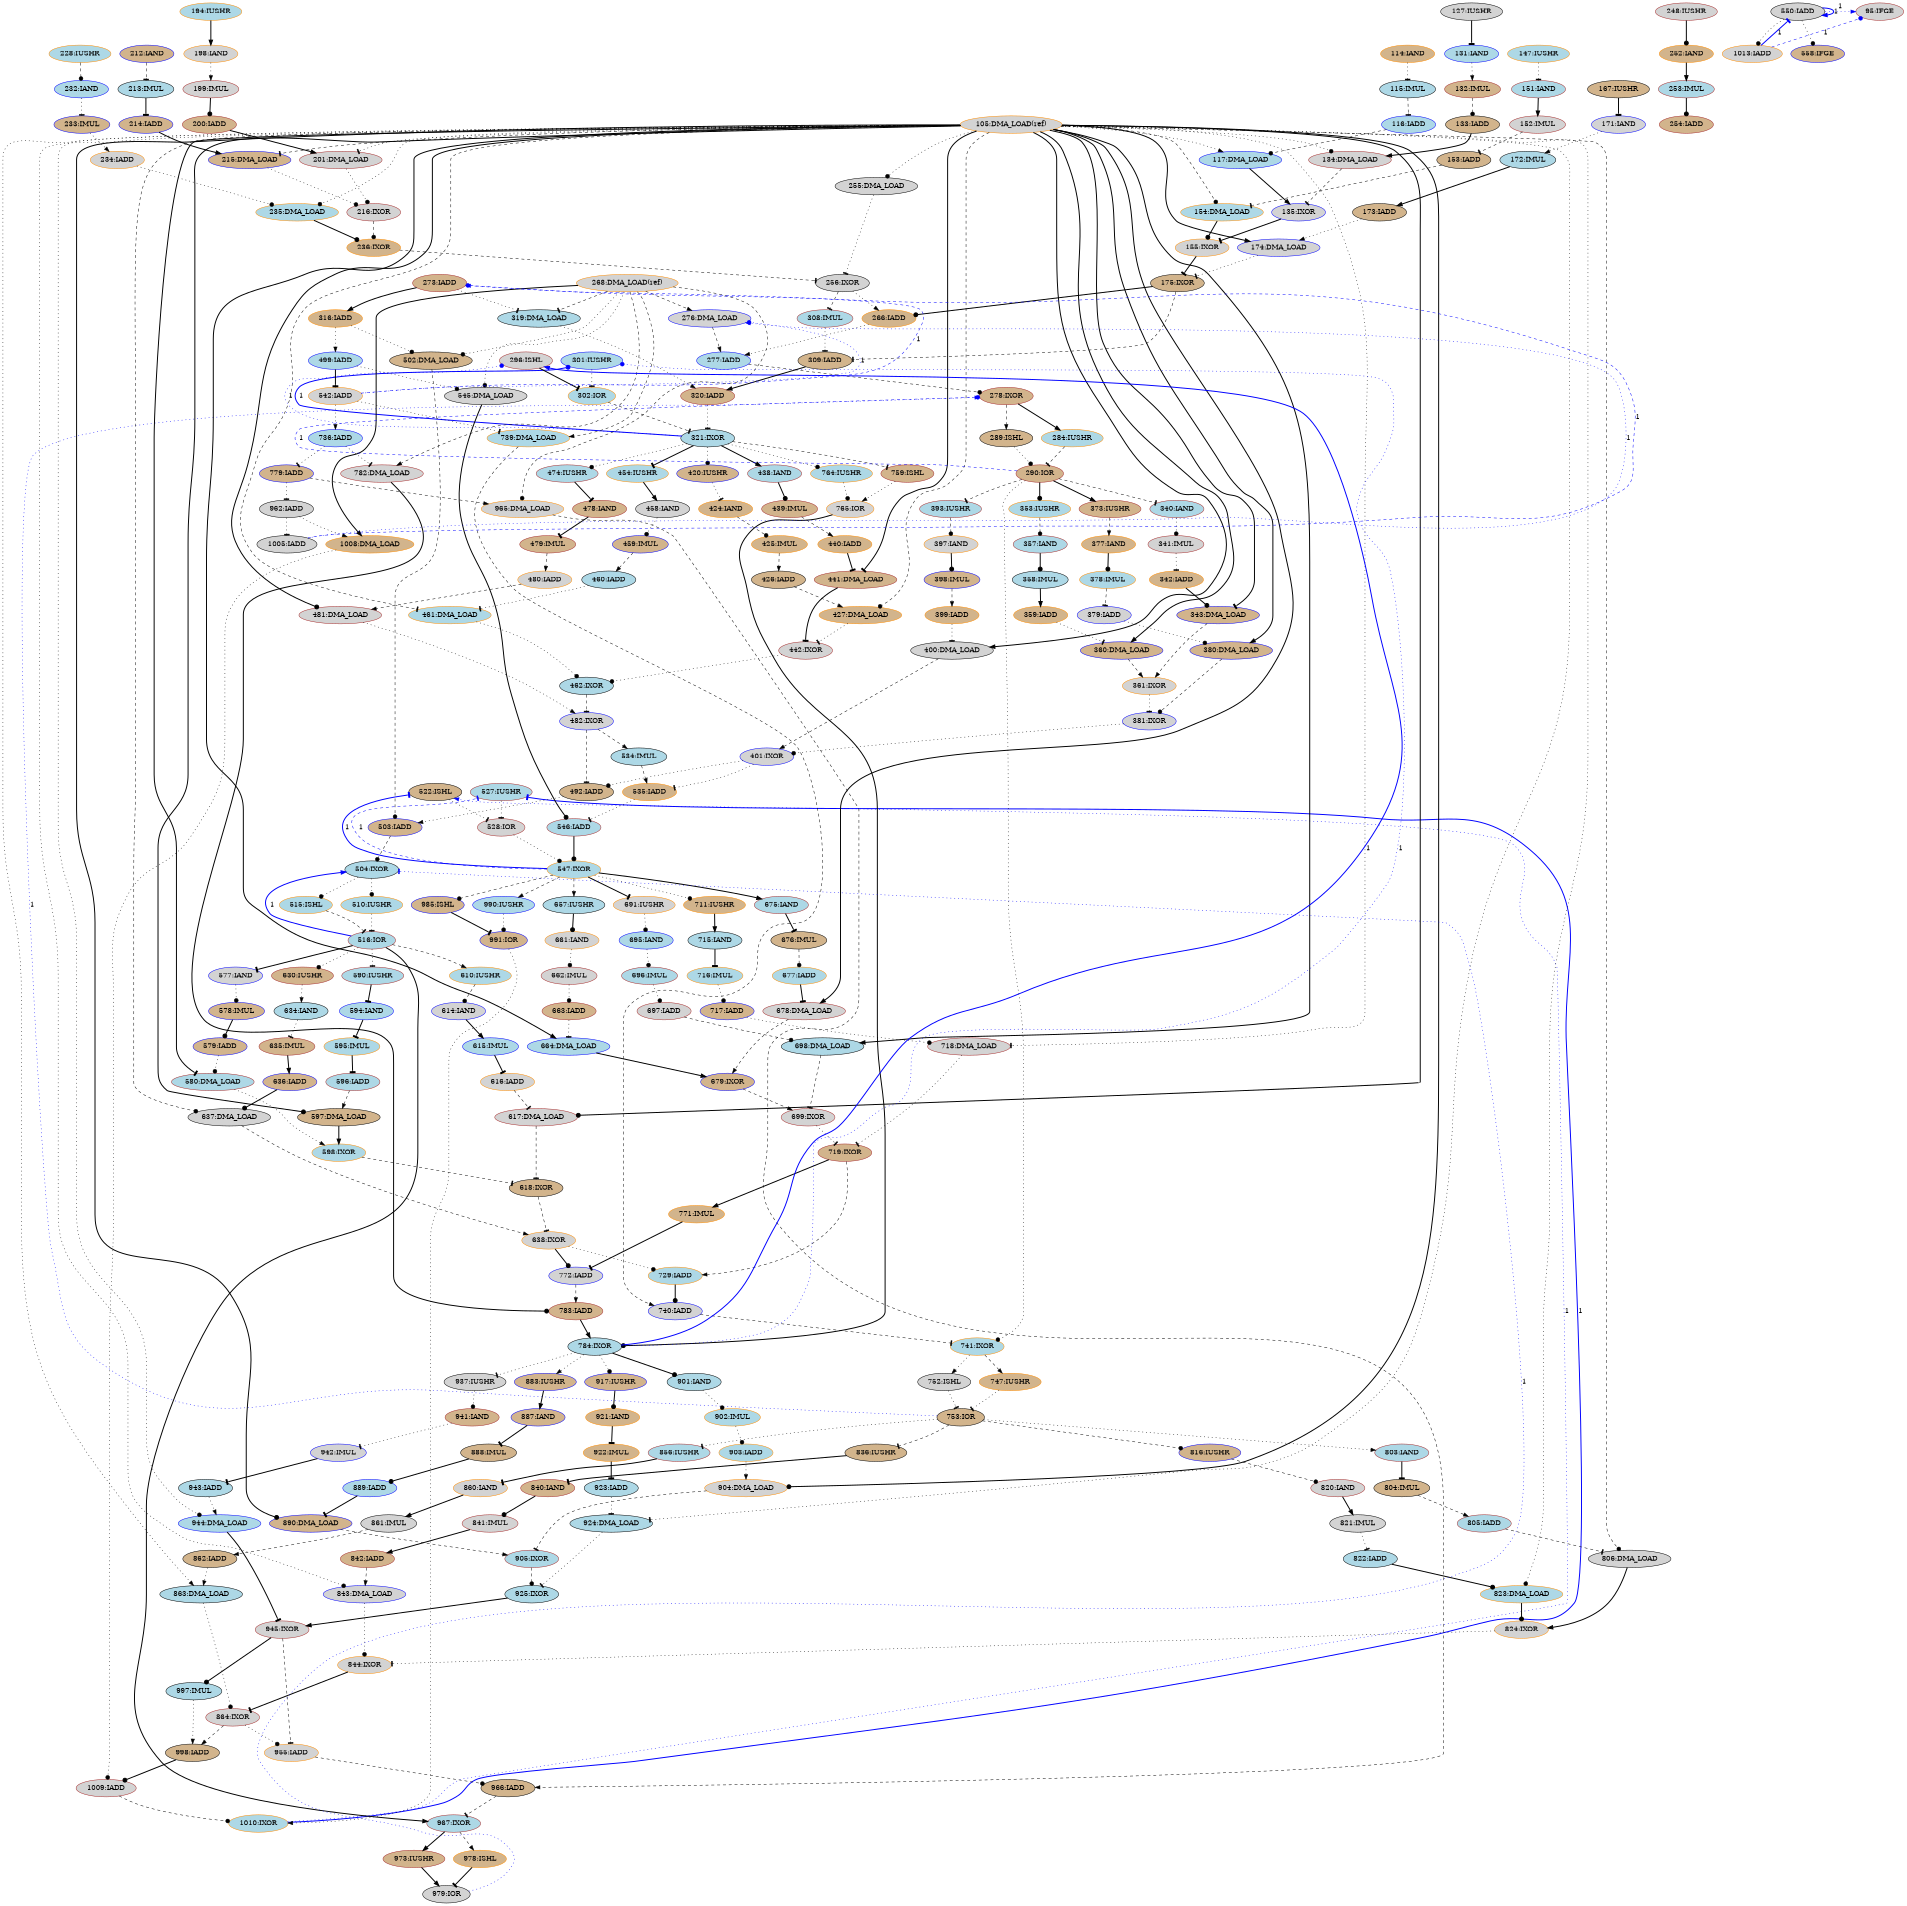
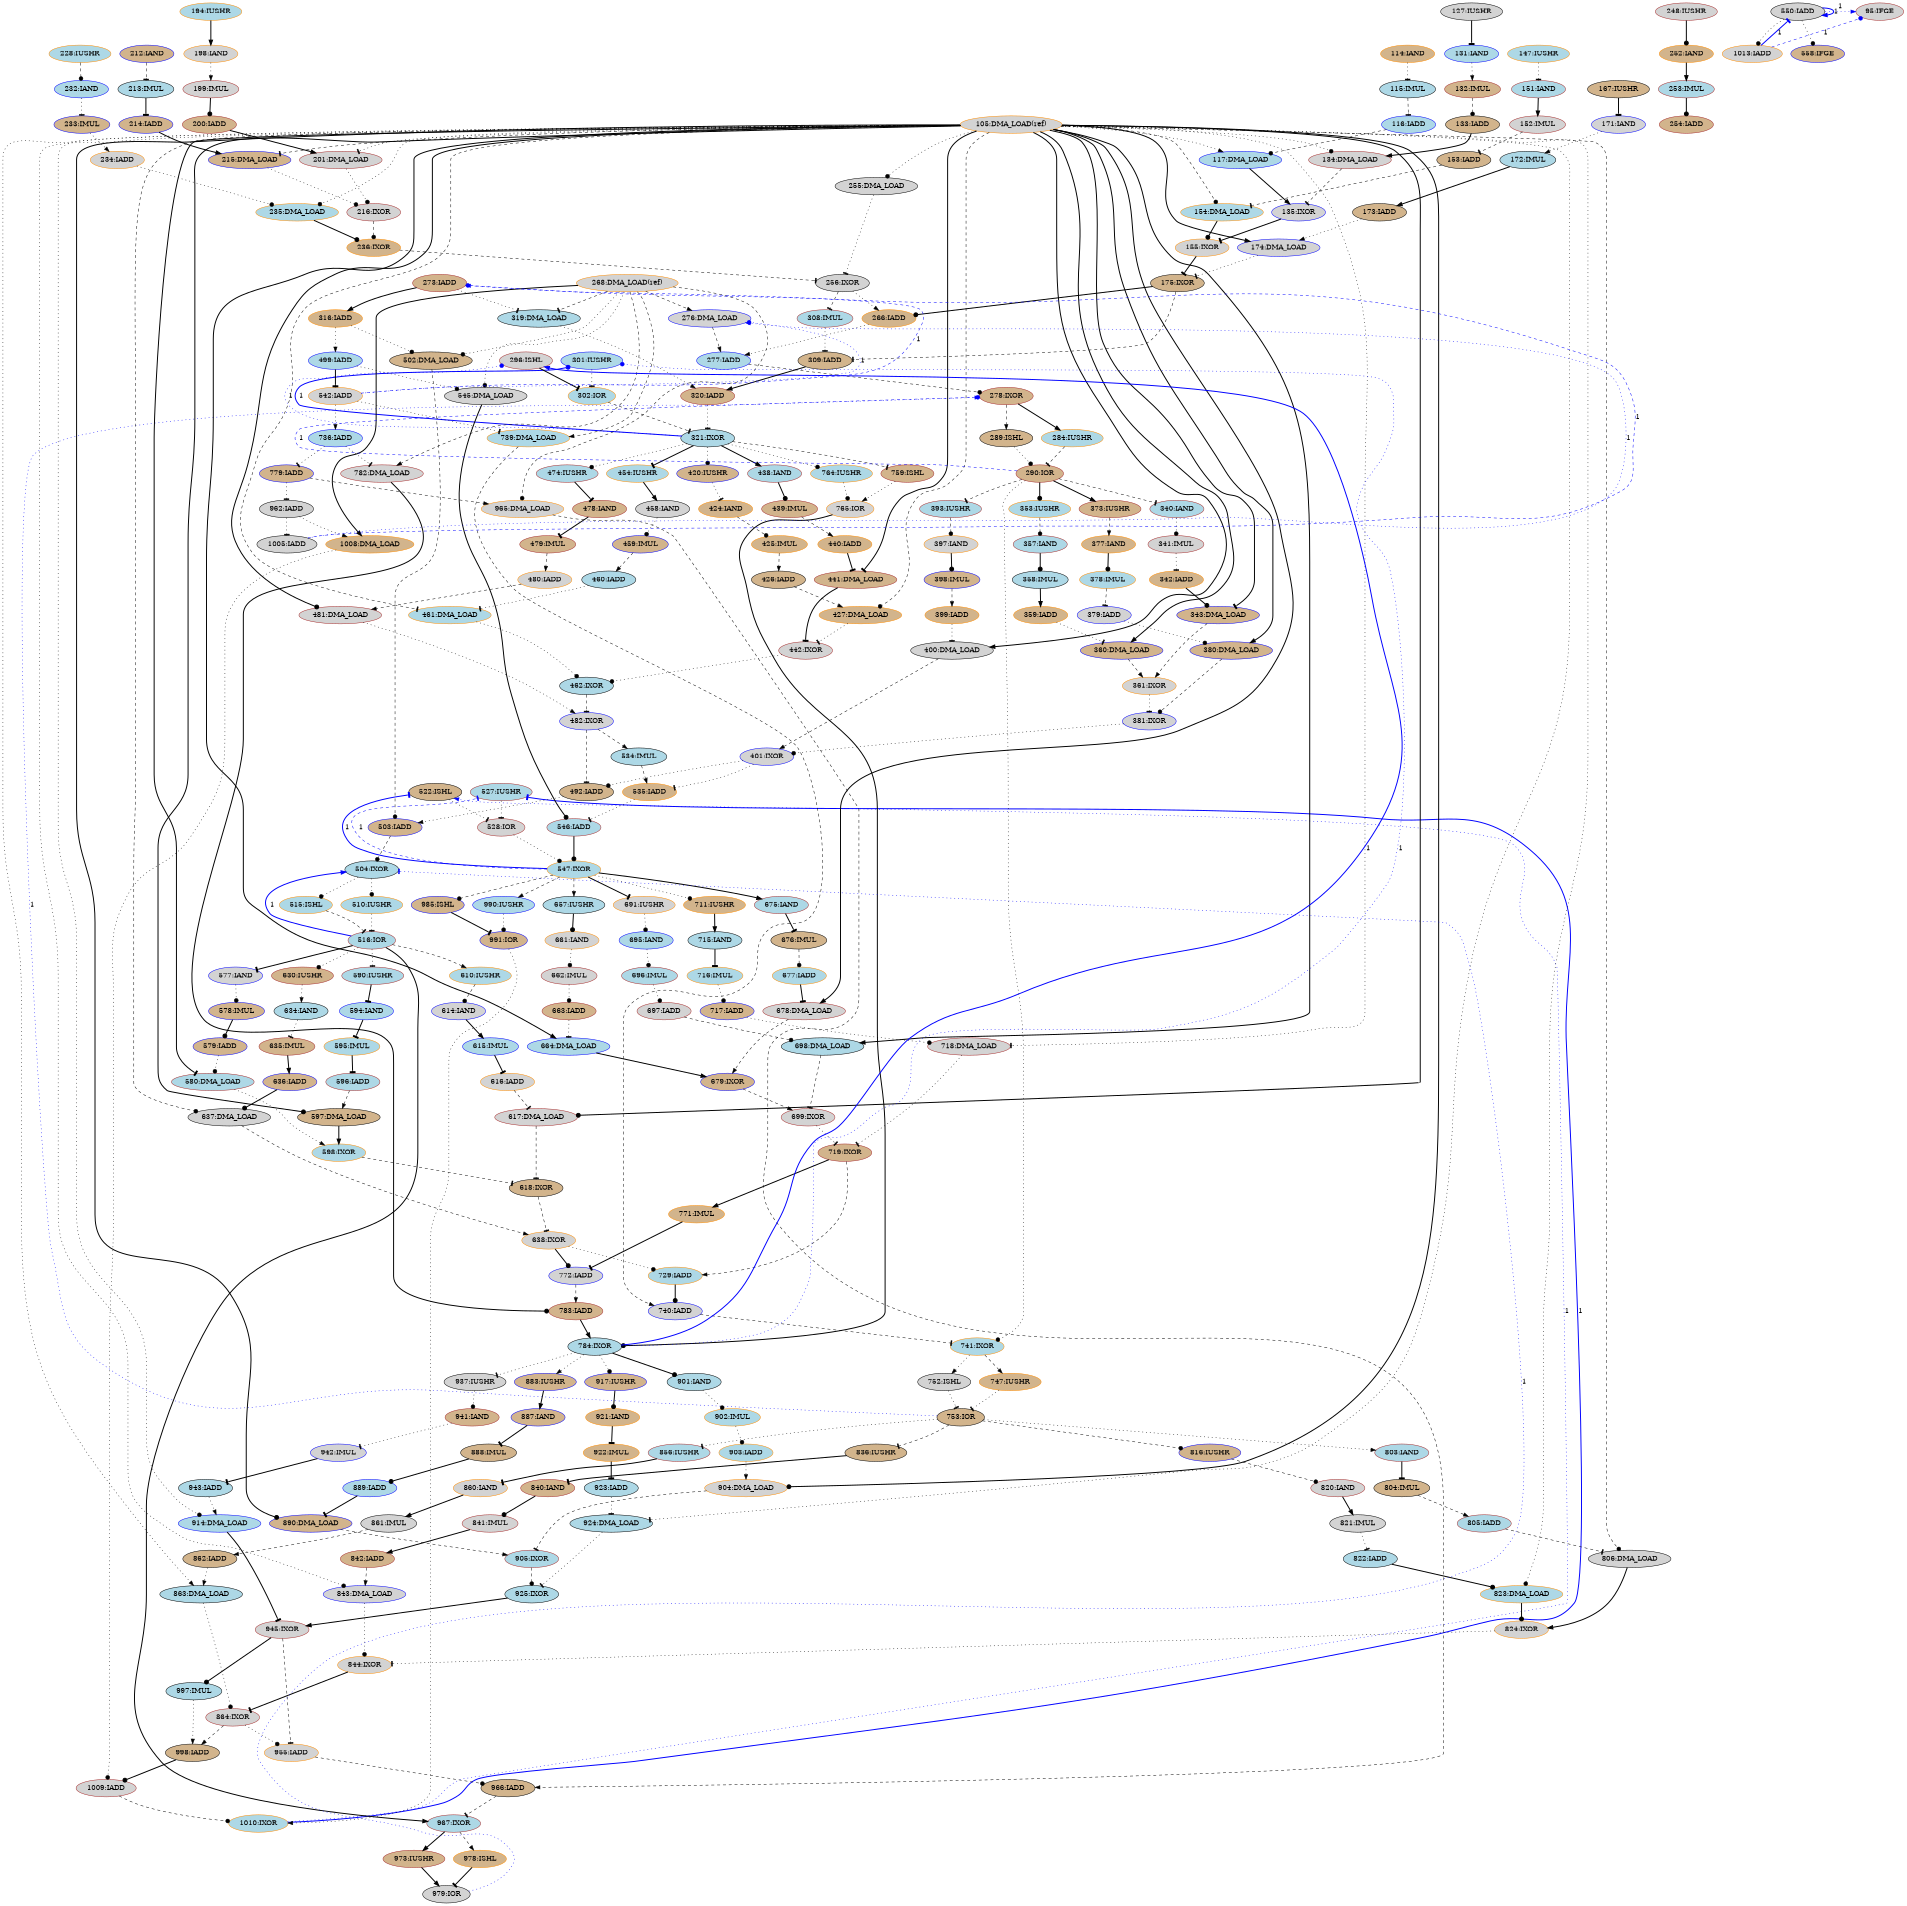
(220, 1523) -> (220, 1523)
